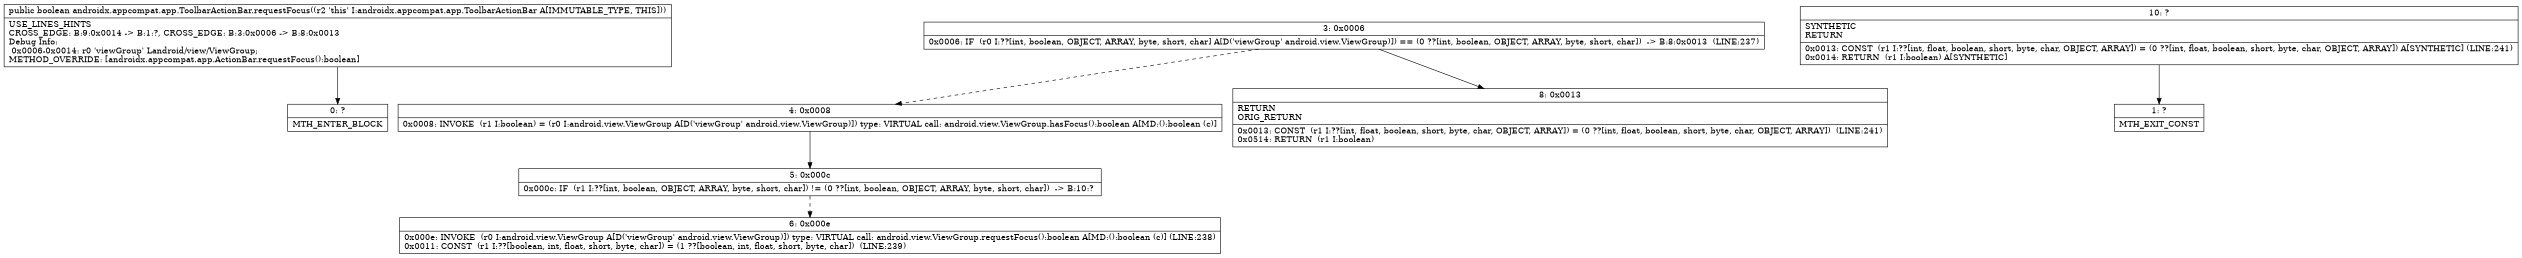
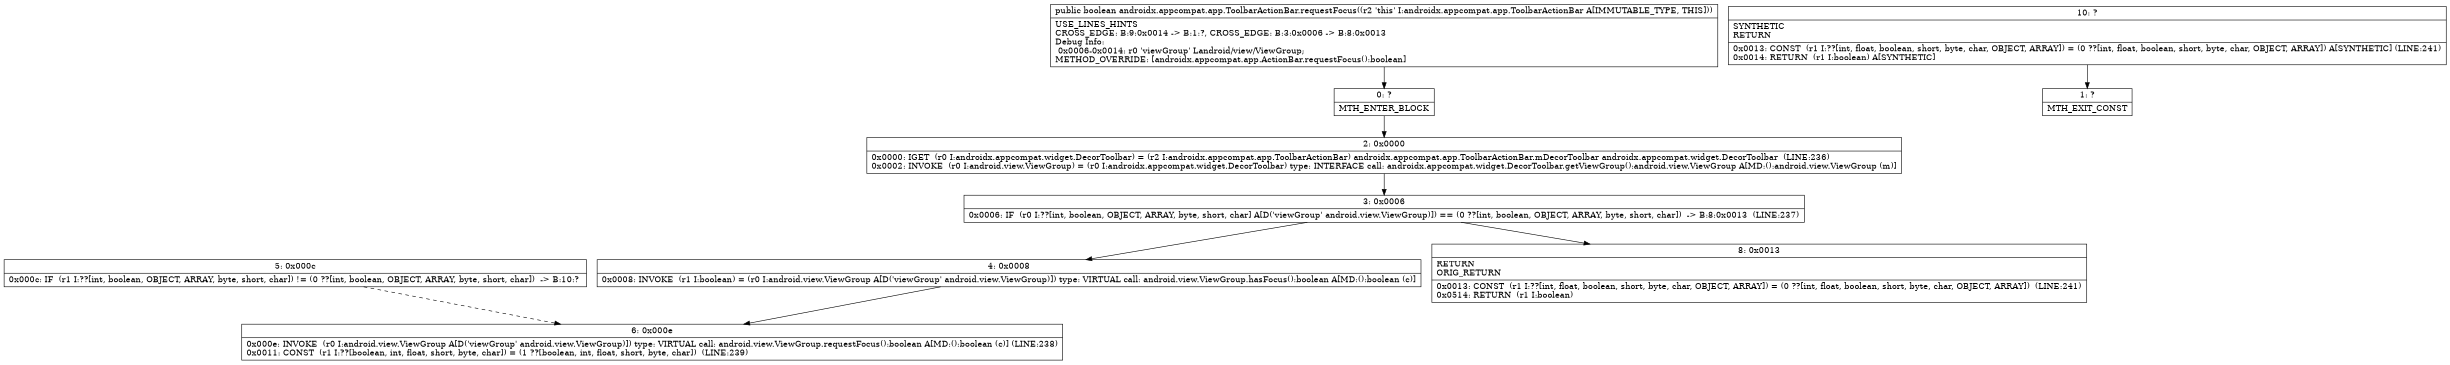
(1080, 76) -> (1200, 240)
(810, 147) -> (845, 305)
none -> (1384, 155)
